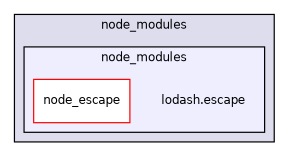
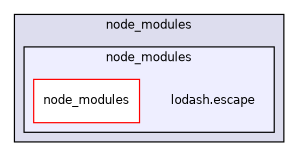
(82, 101) -> (87, 101)
